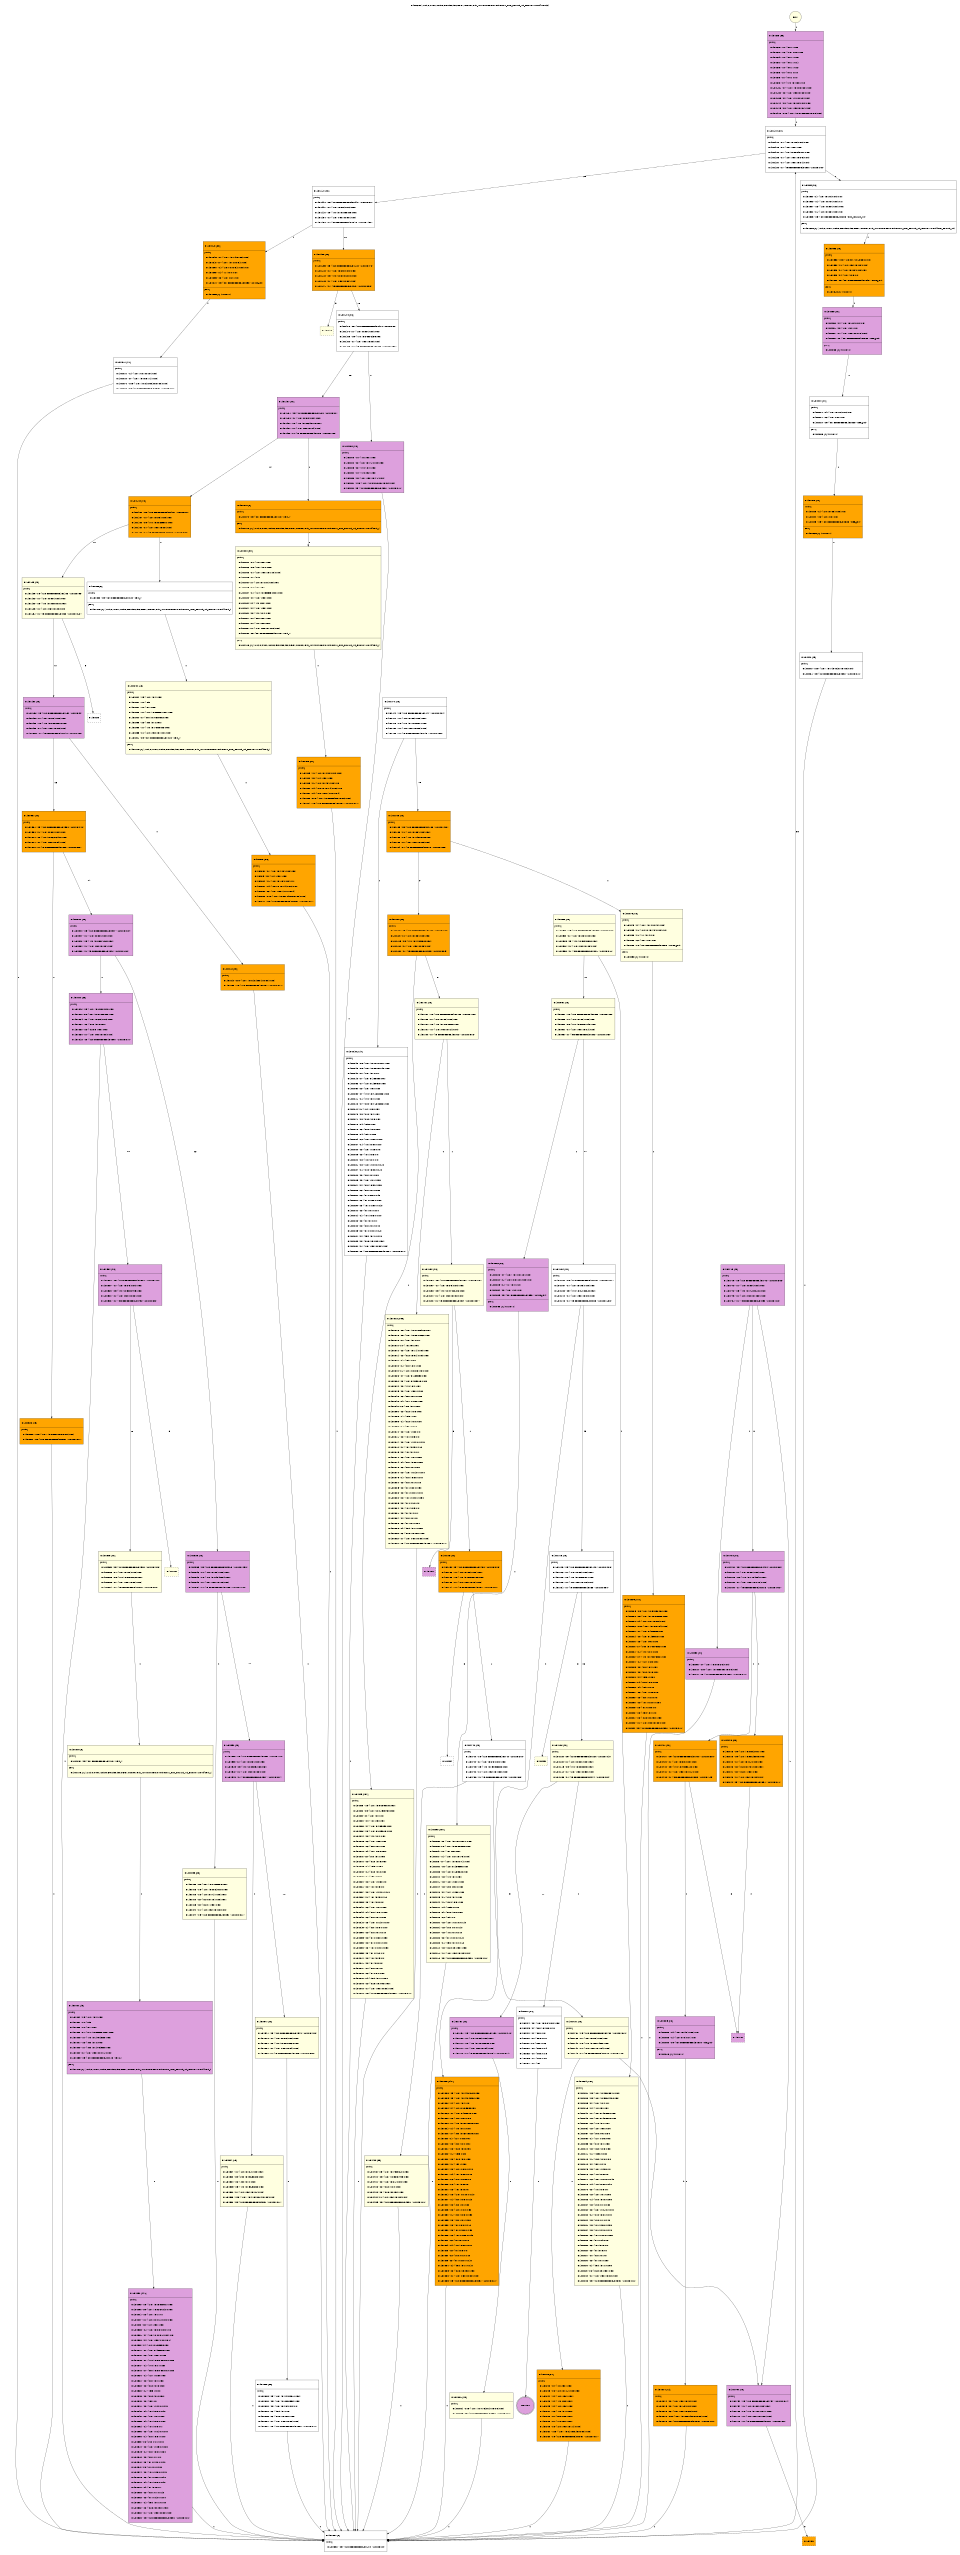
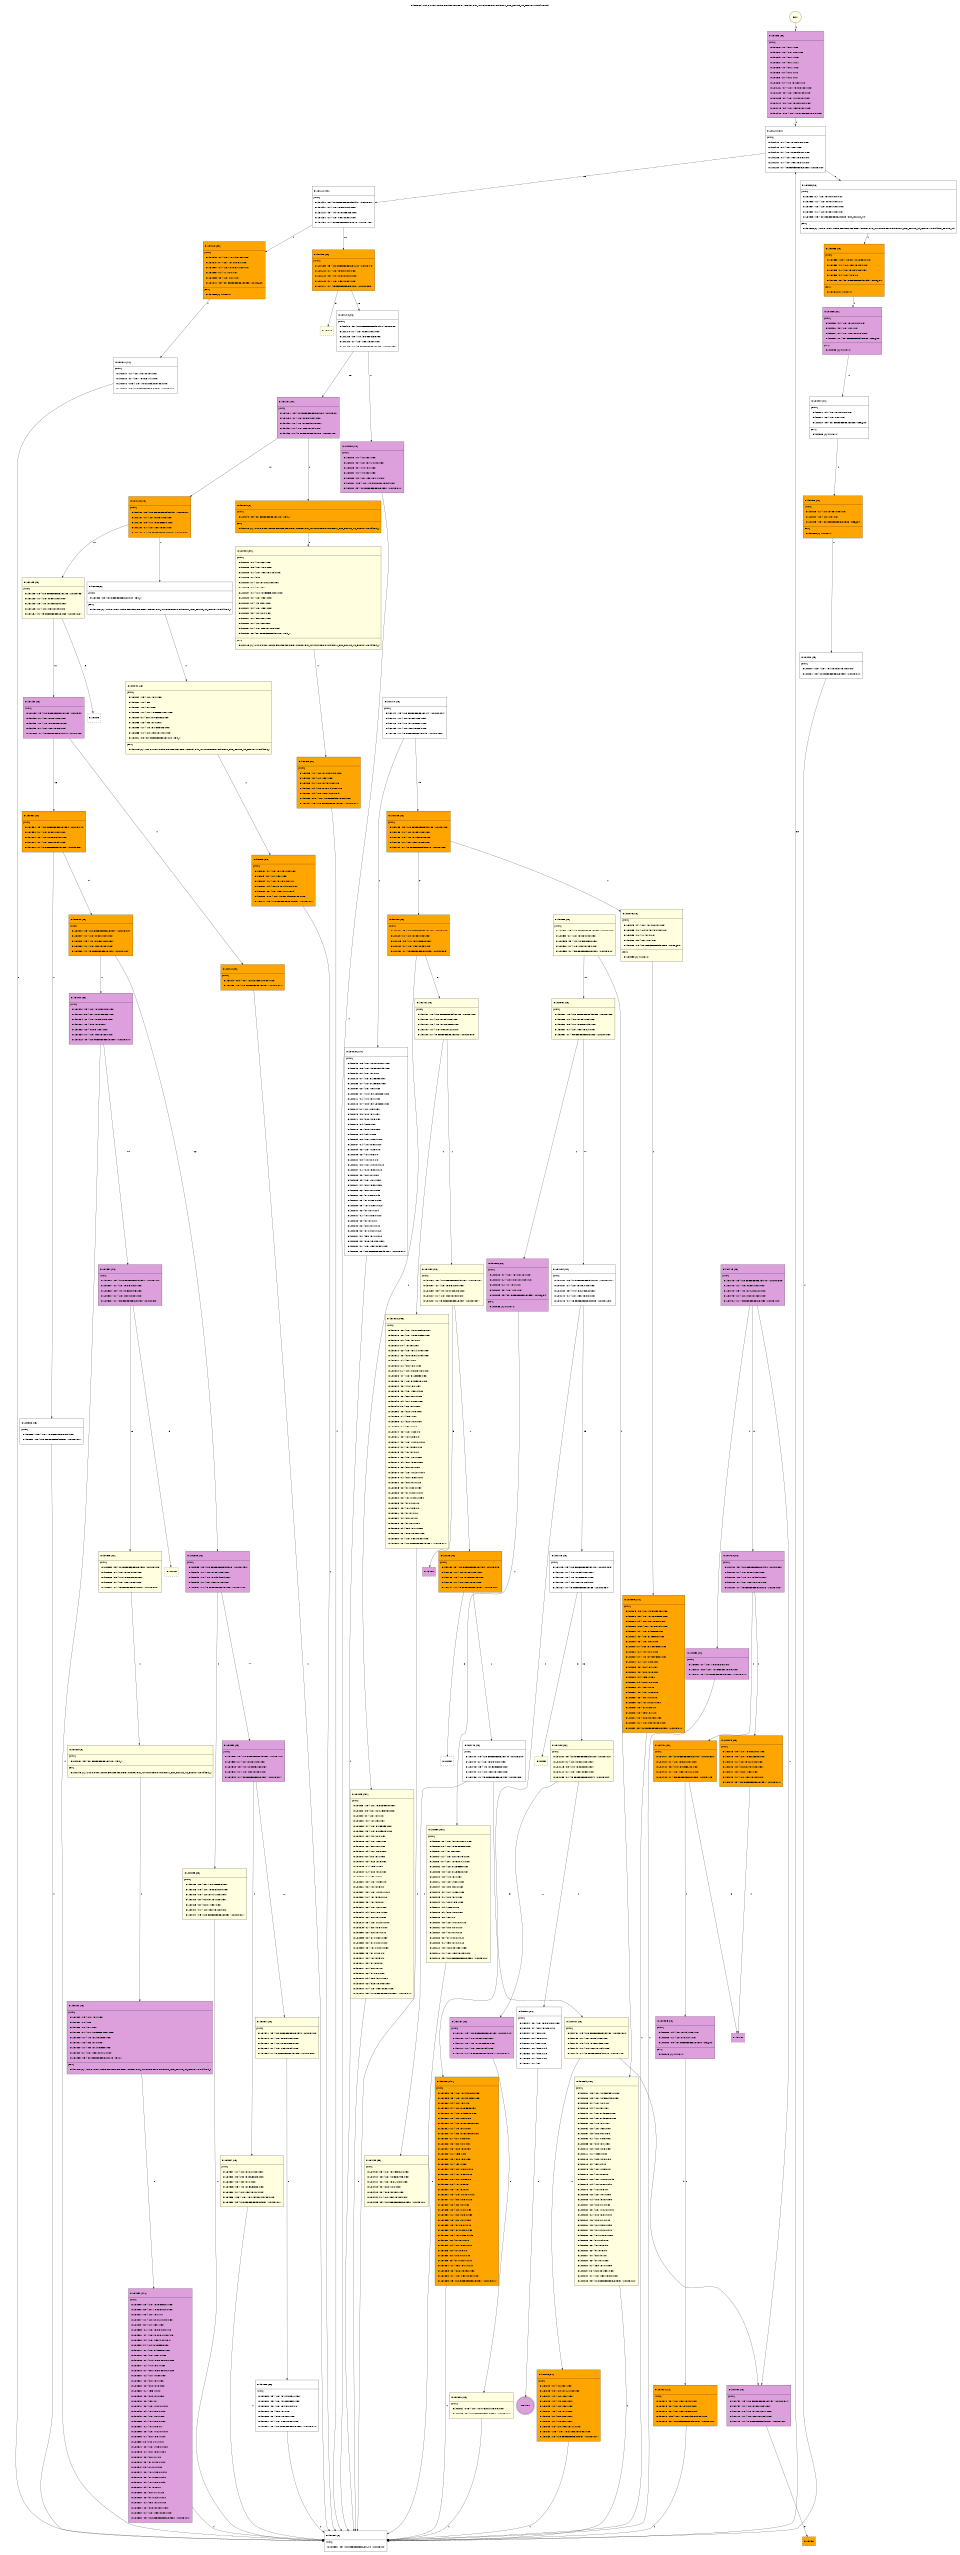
(101, 935) -> (101, 935)
(52, 1431) -> (52, 1431)
(395, 2370) -> none
